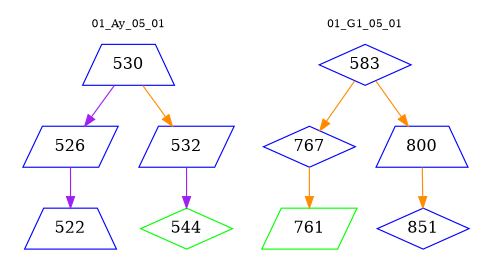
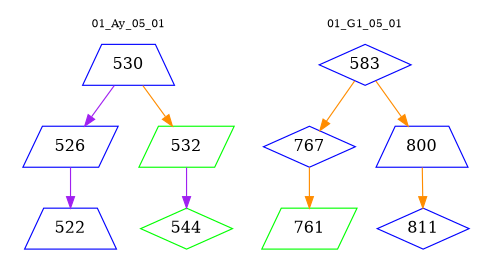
(187, 147) -> (187, 147)
(423, 229) -> (423, 229)
